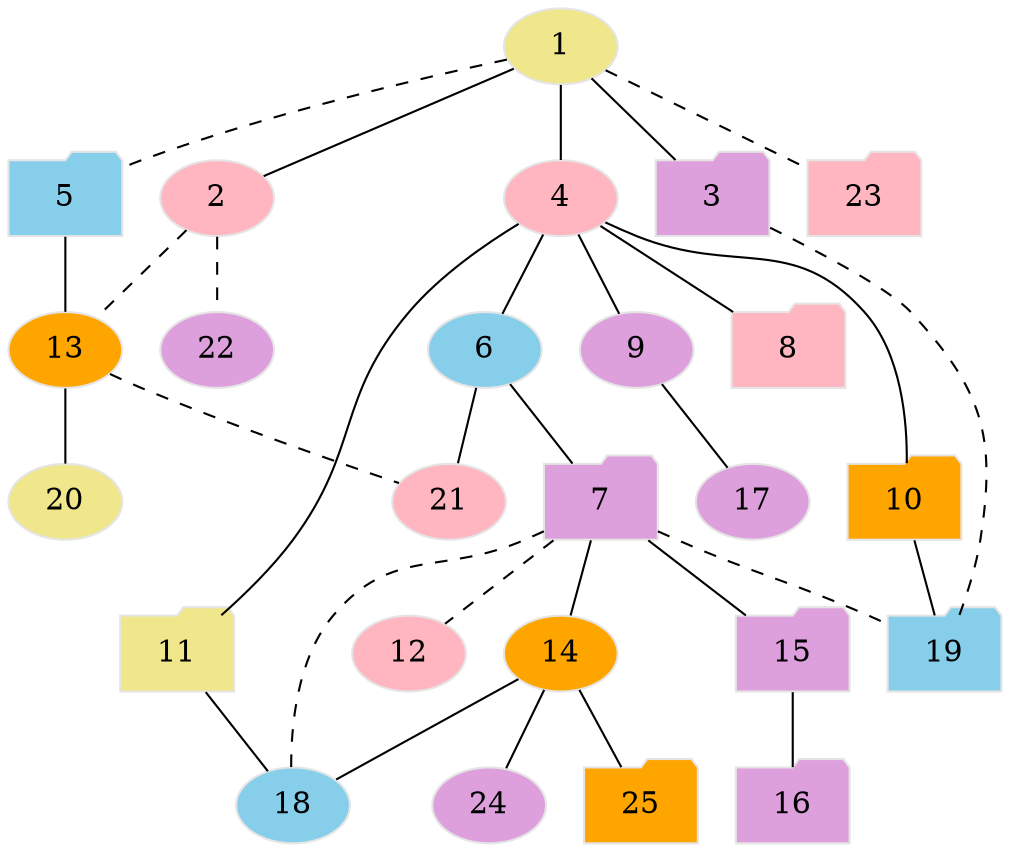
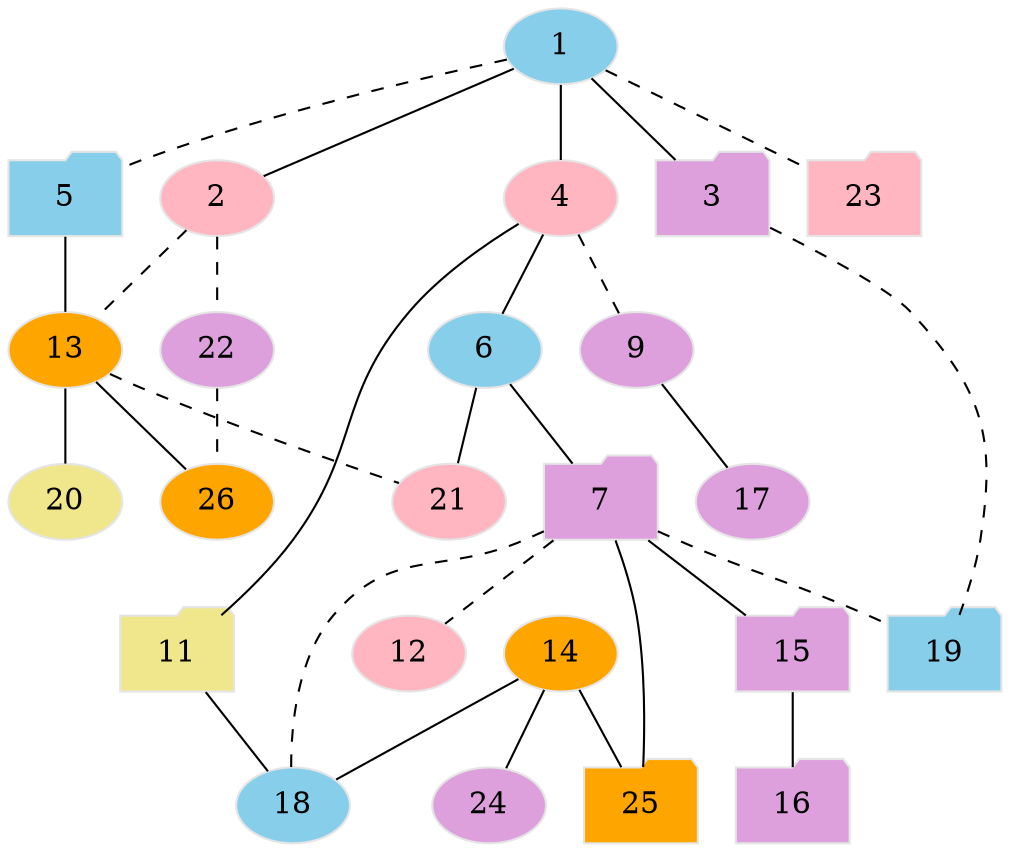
(561, 46) -> (561, 46)
(599, 274) -> (599, 274)
(789, 350) -> none
none -> (217, 502)
(904, 502) -> none
(581, 578) -> (641, 652)
